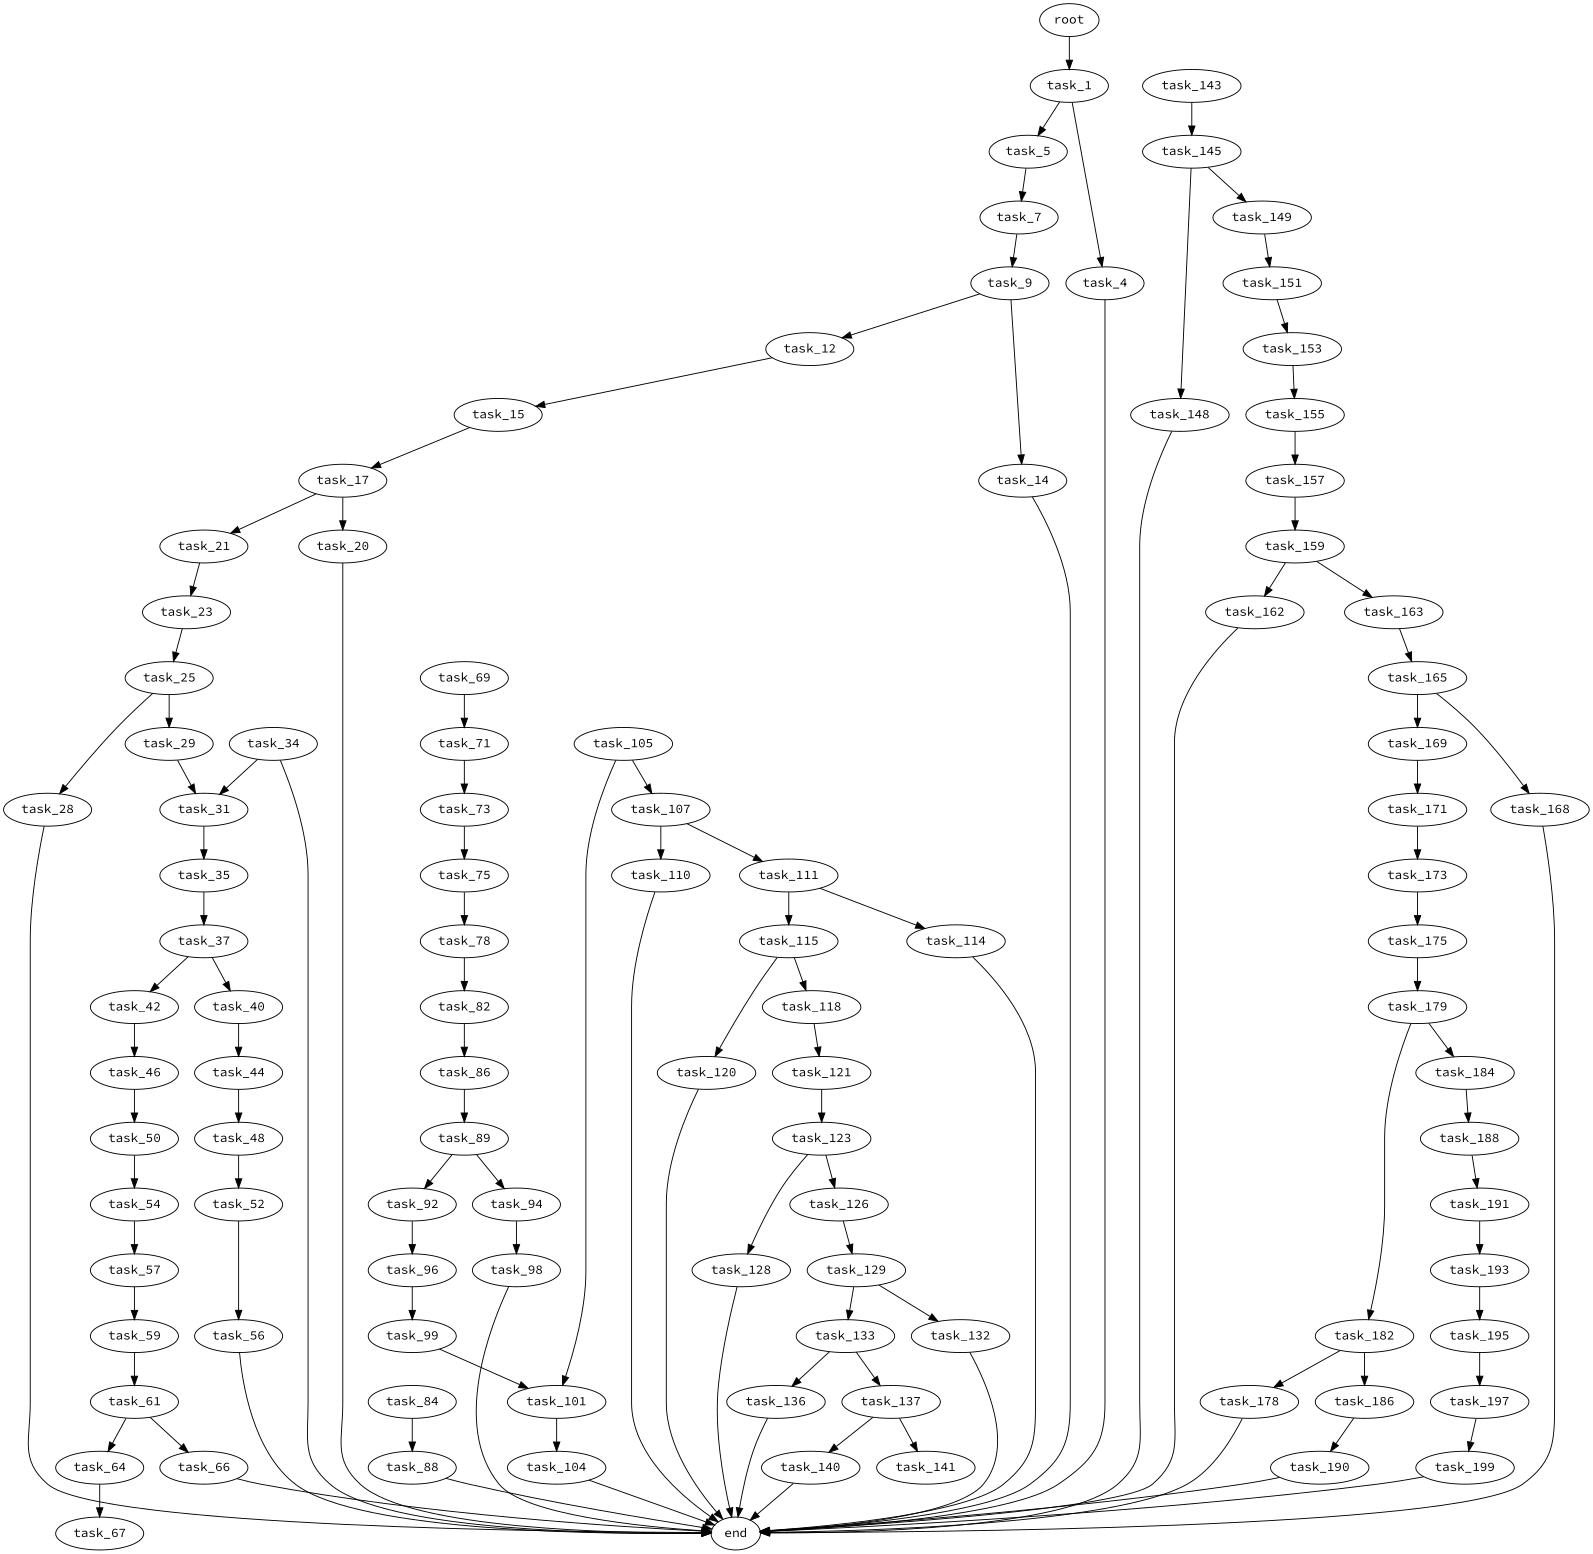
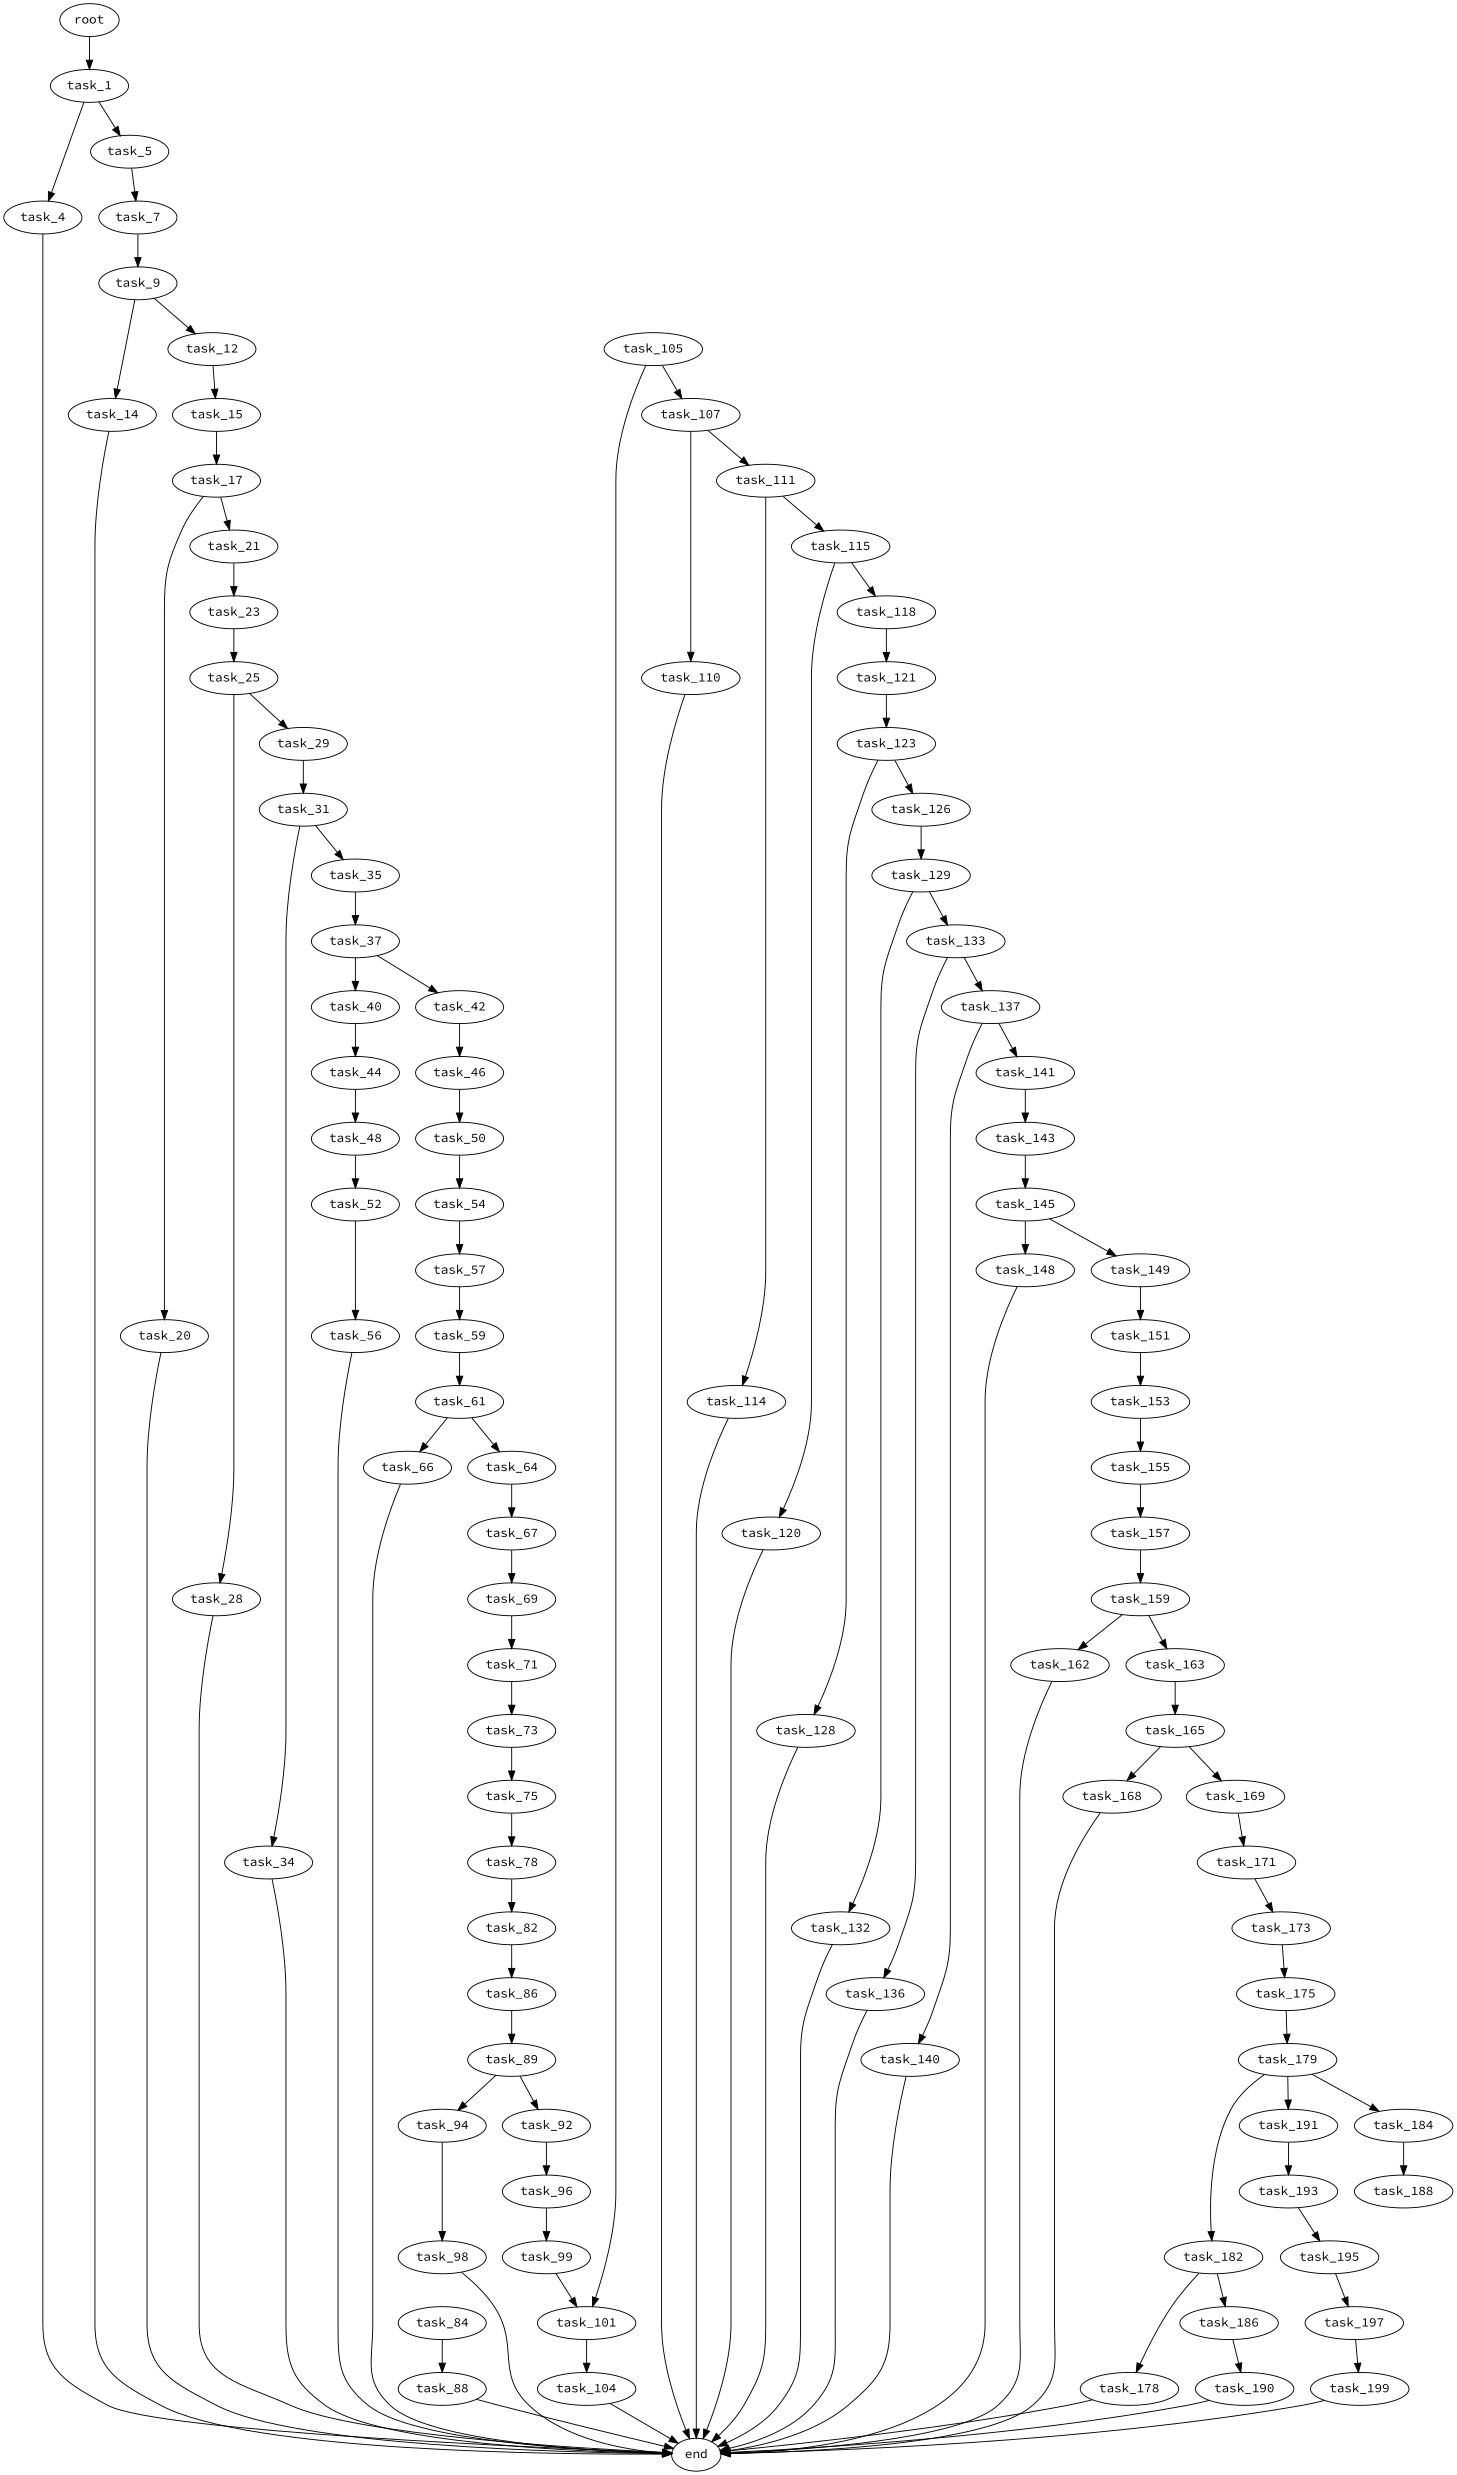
(242, 774) -> (286, 1331)
none -> (1025, 1101)
(1474, 1167) -> (1288, 2088)
none -> (512, 1562)
